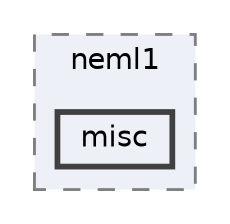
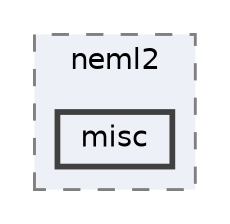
(115, 62) -> (115, 62)
